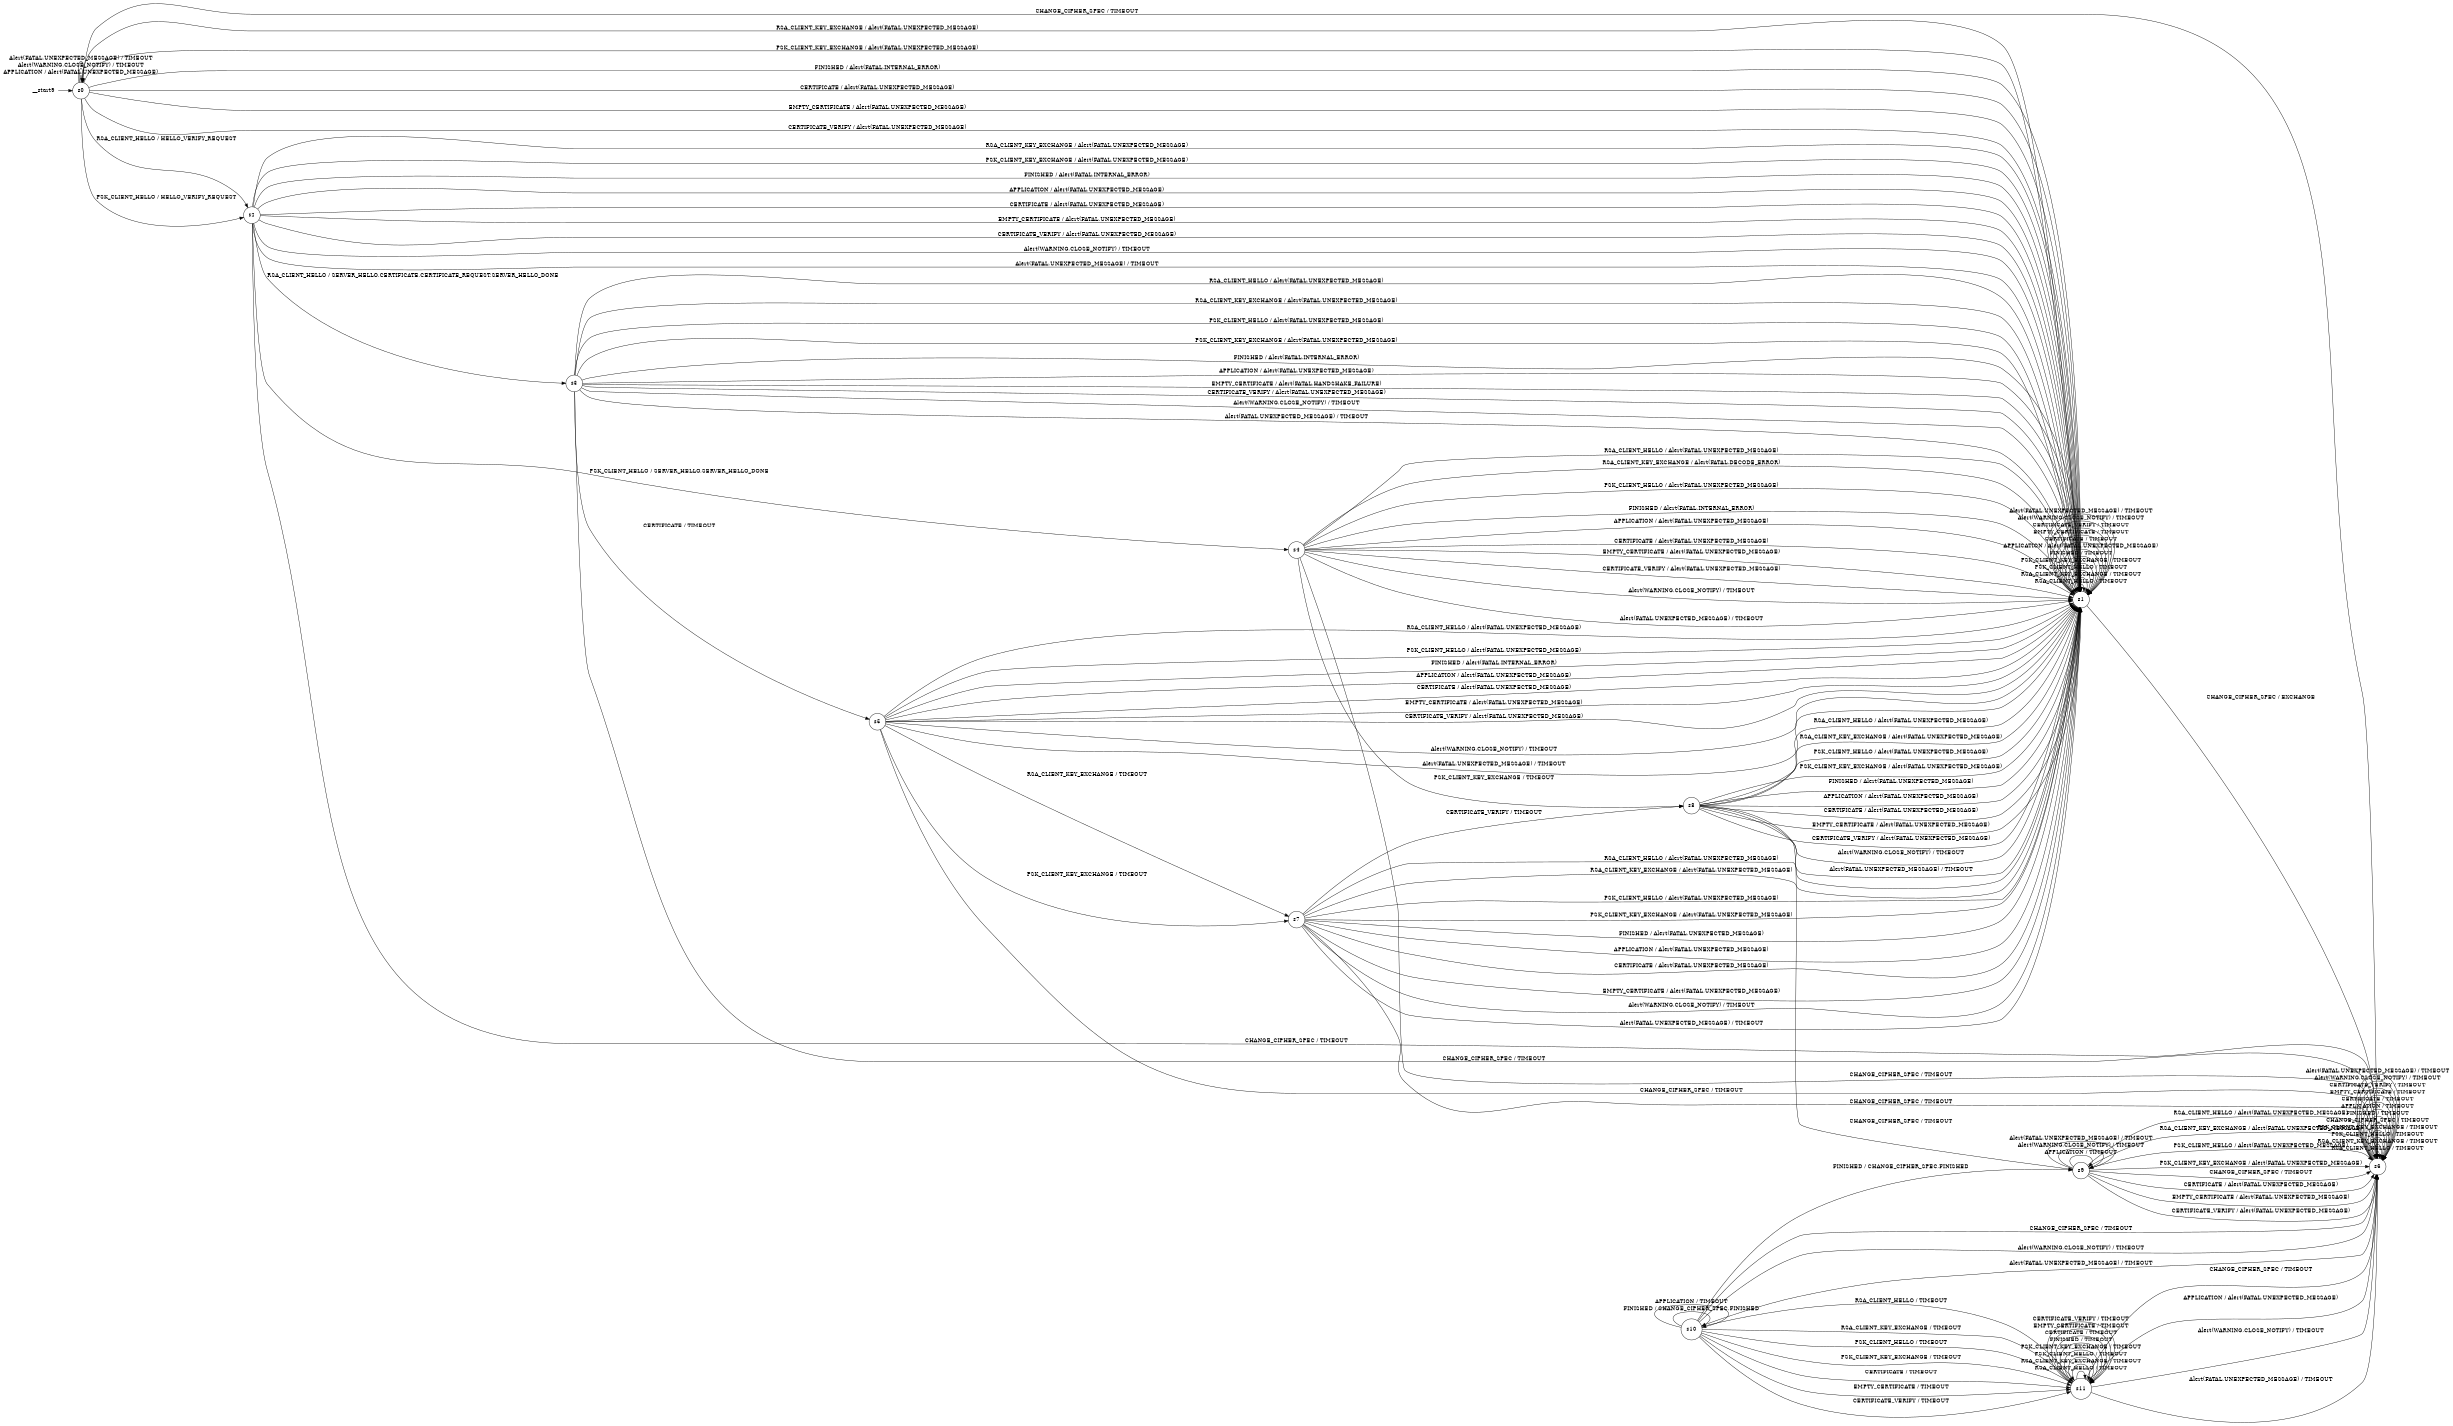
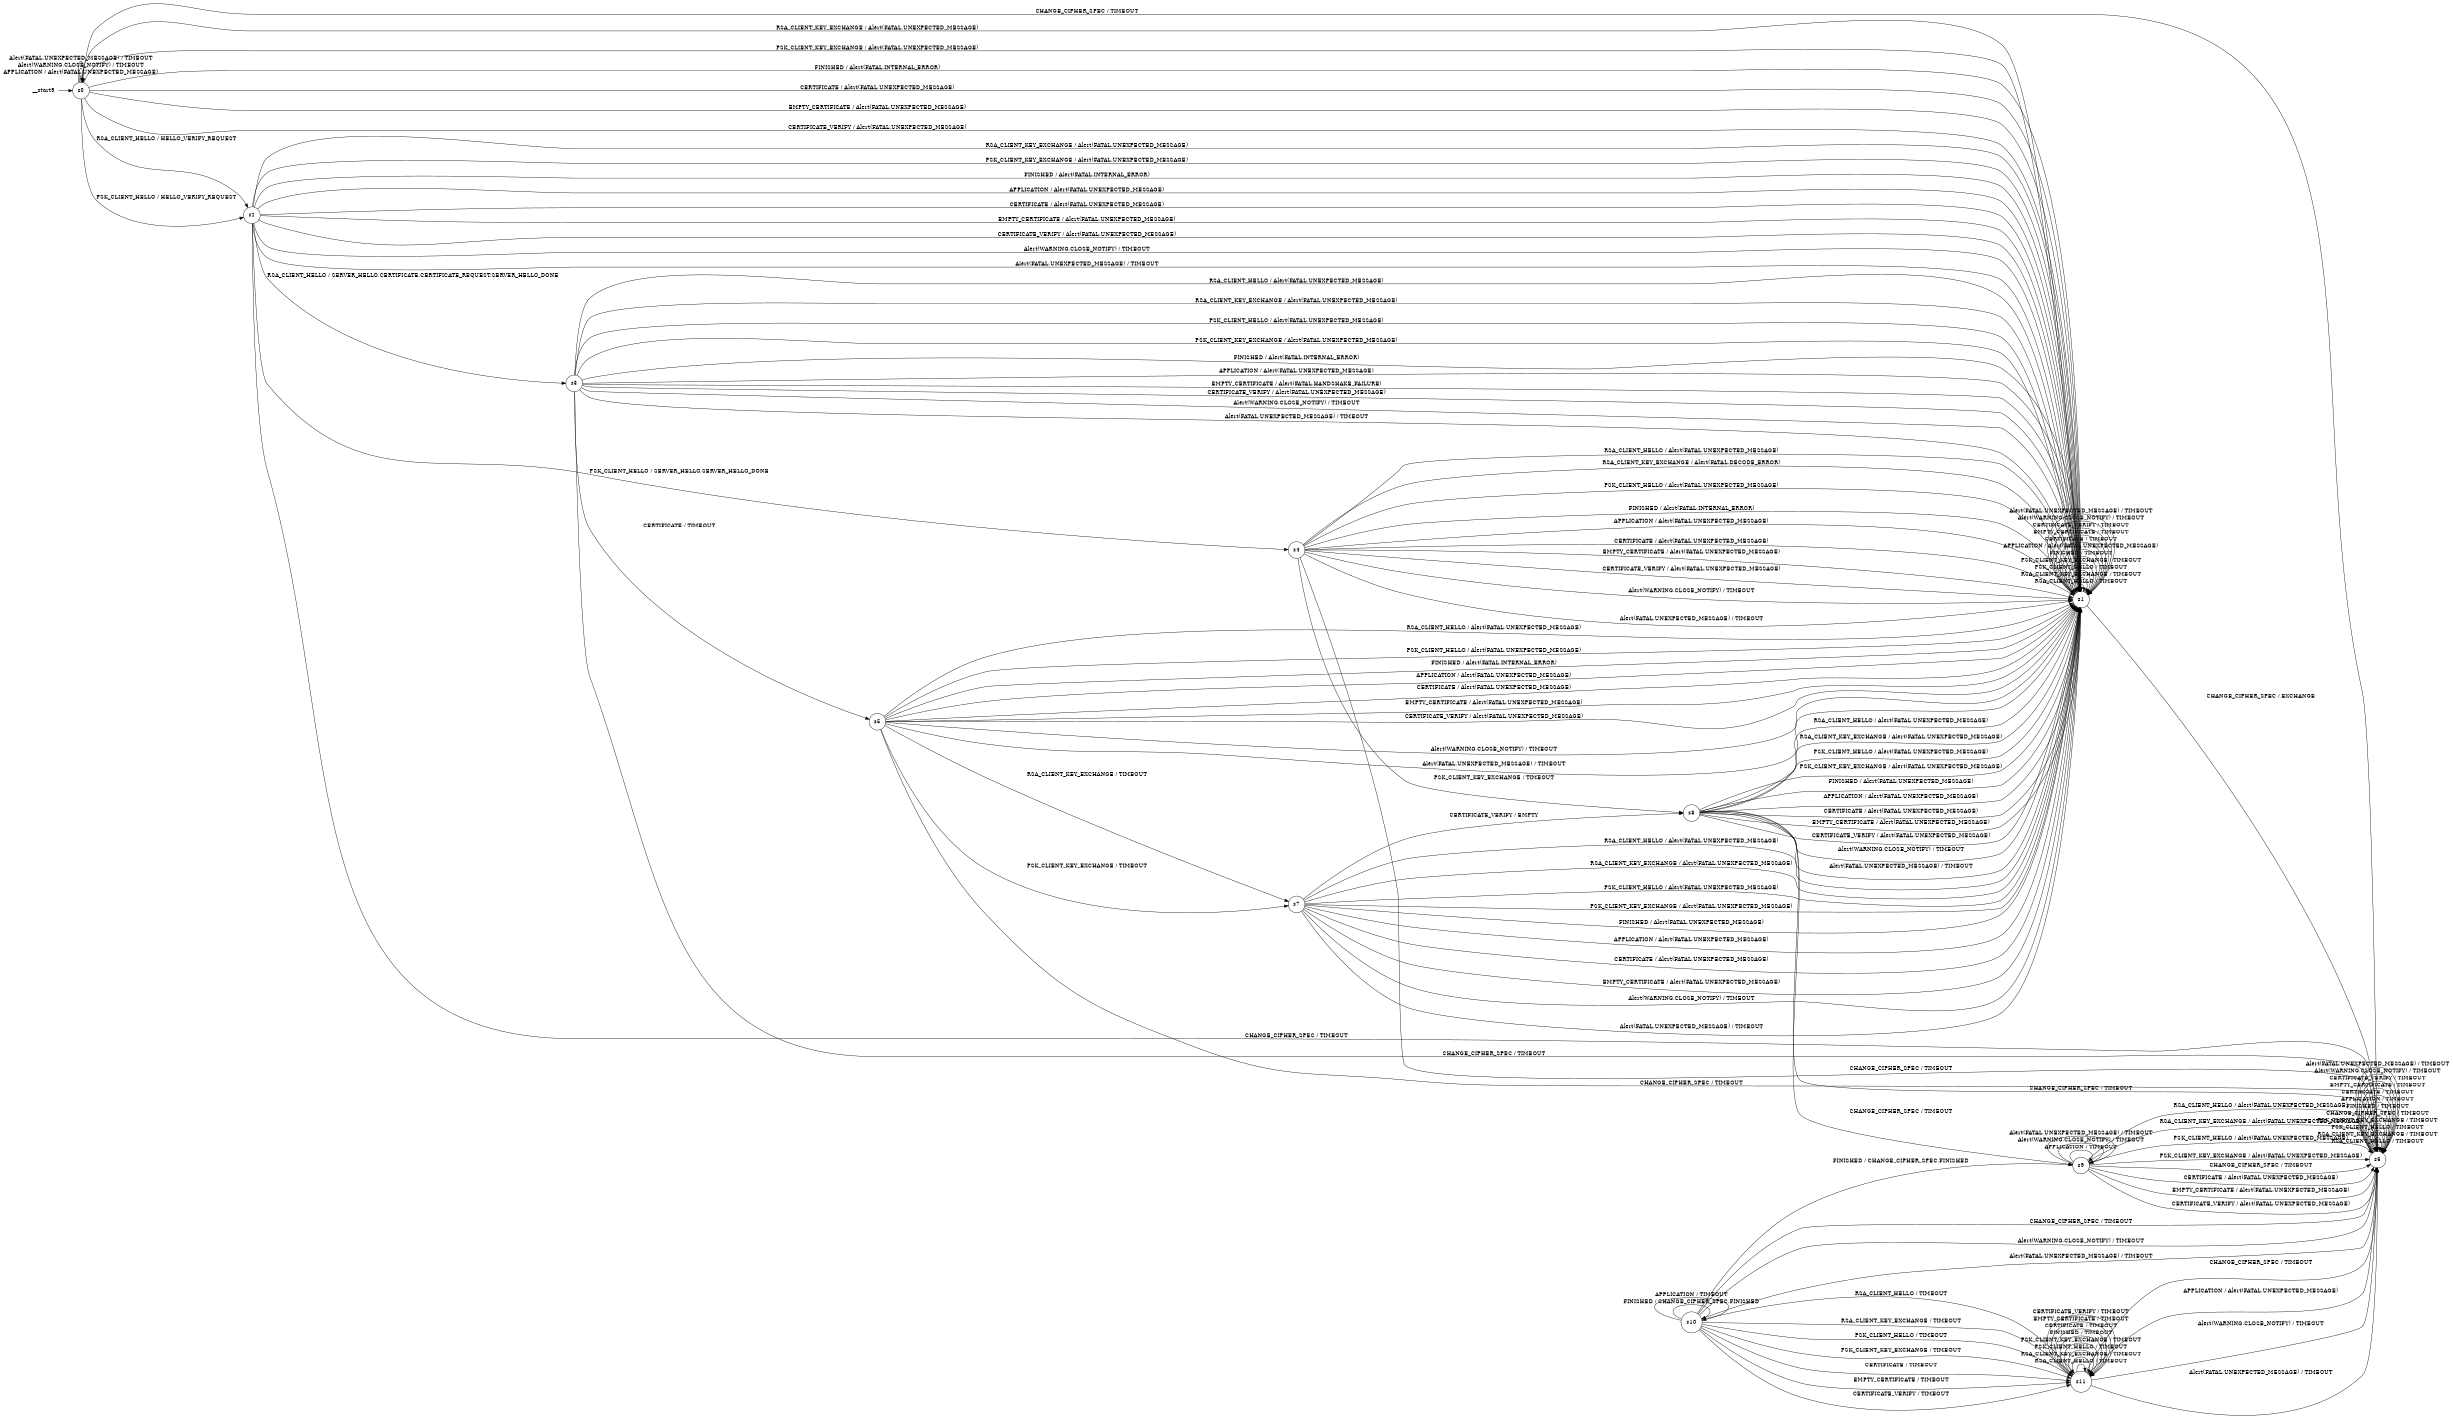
(1494, 813) -> (1494, 815)
(1806, 1105) -> (1933, 1091)
